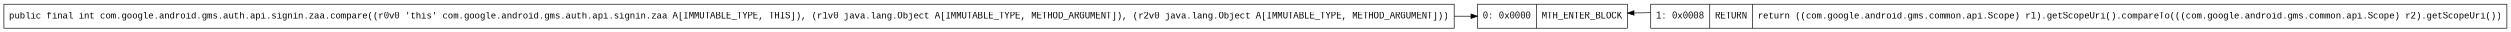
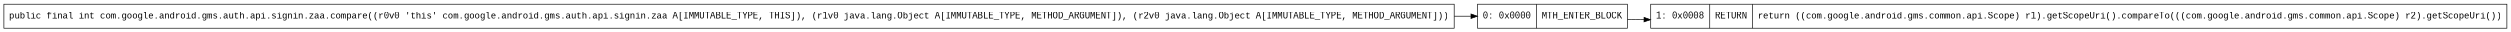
(1642, 13) -> (1636, 20)
